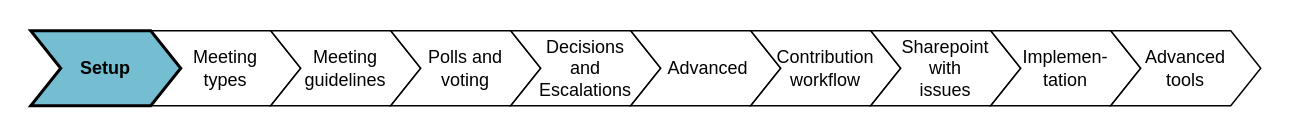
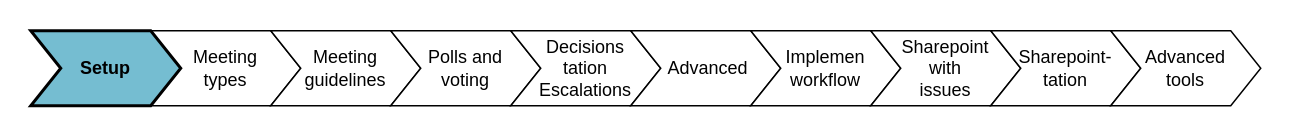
(586, 68) -> (586, 68)
(826, 68) -> (826, 68)
(1066, 68) -> (1066, 68)
